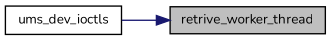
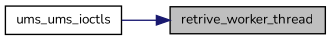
(63, 20) -> (63, 20)
